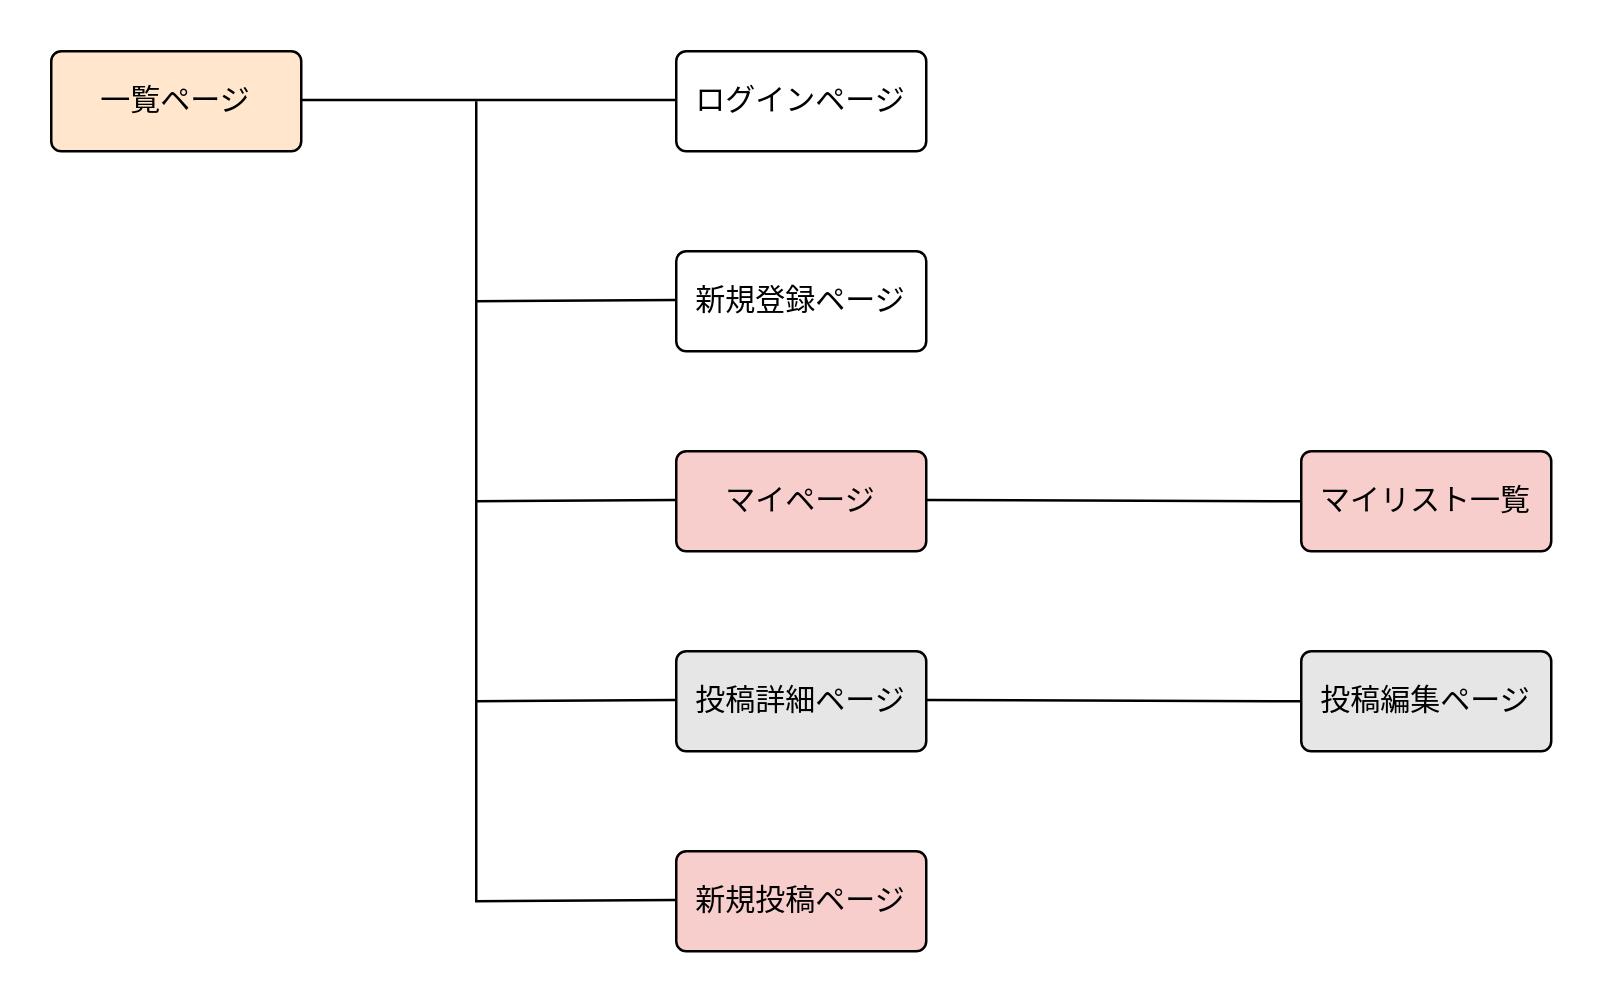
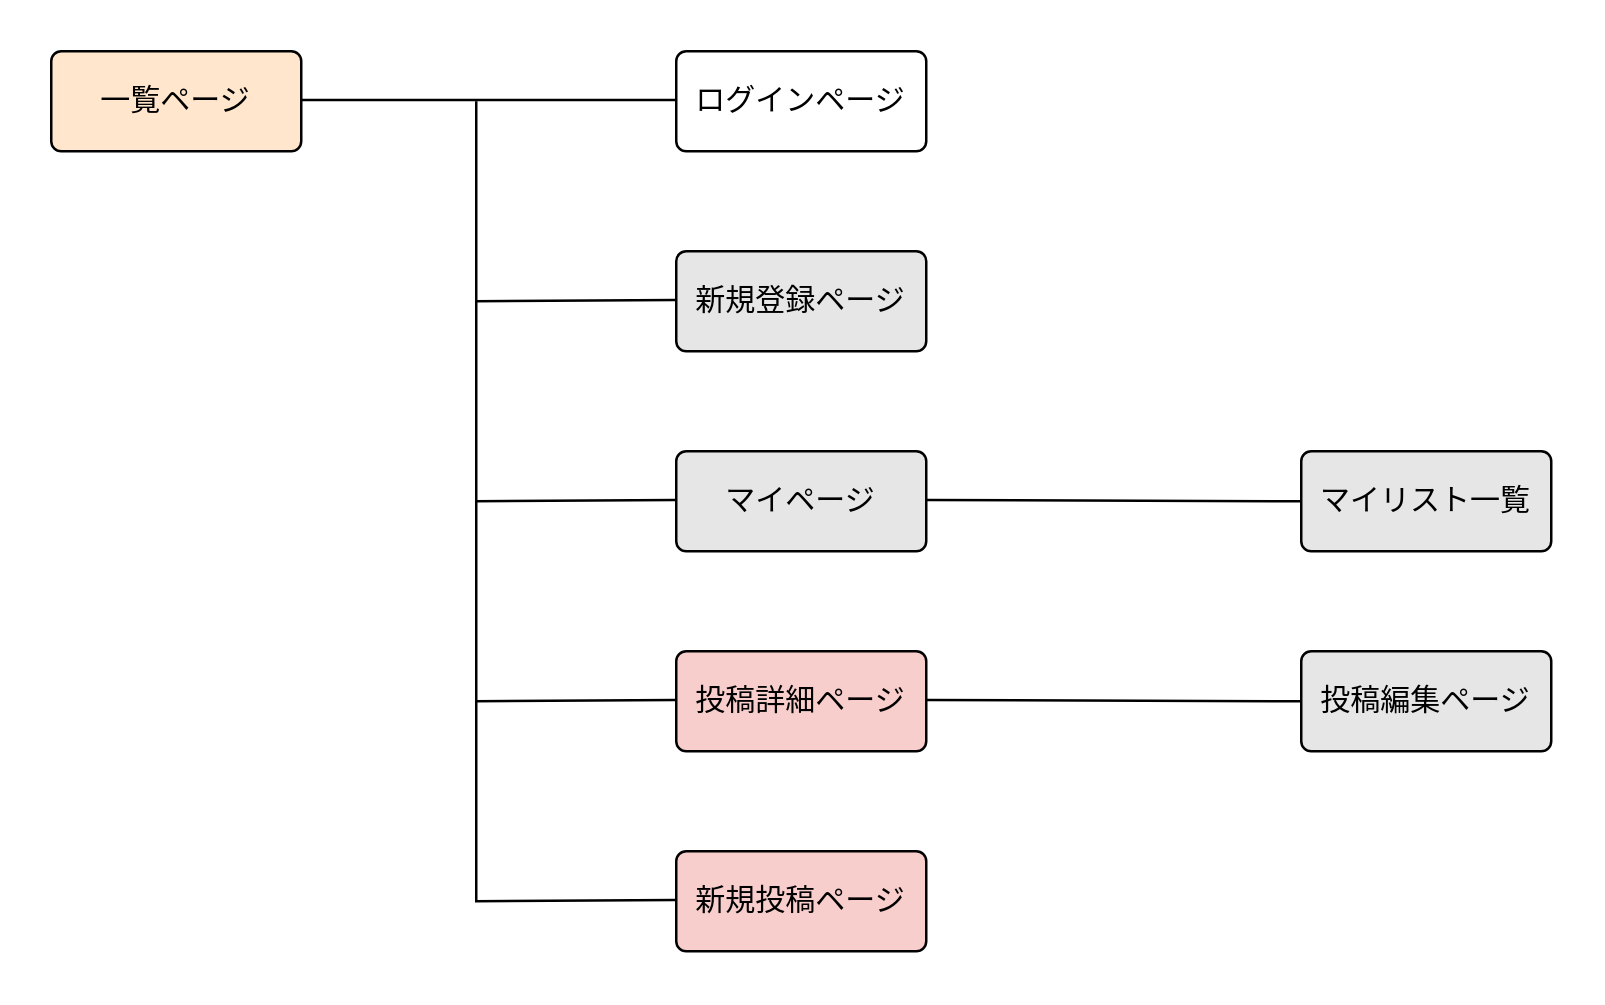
(801, 301) -> (801, 301)
(801, 501) -> (801, 501)
(1426, 501) -> (1426, 501)
(801, 701) -> (801, 701)
